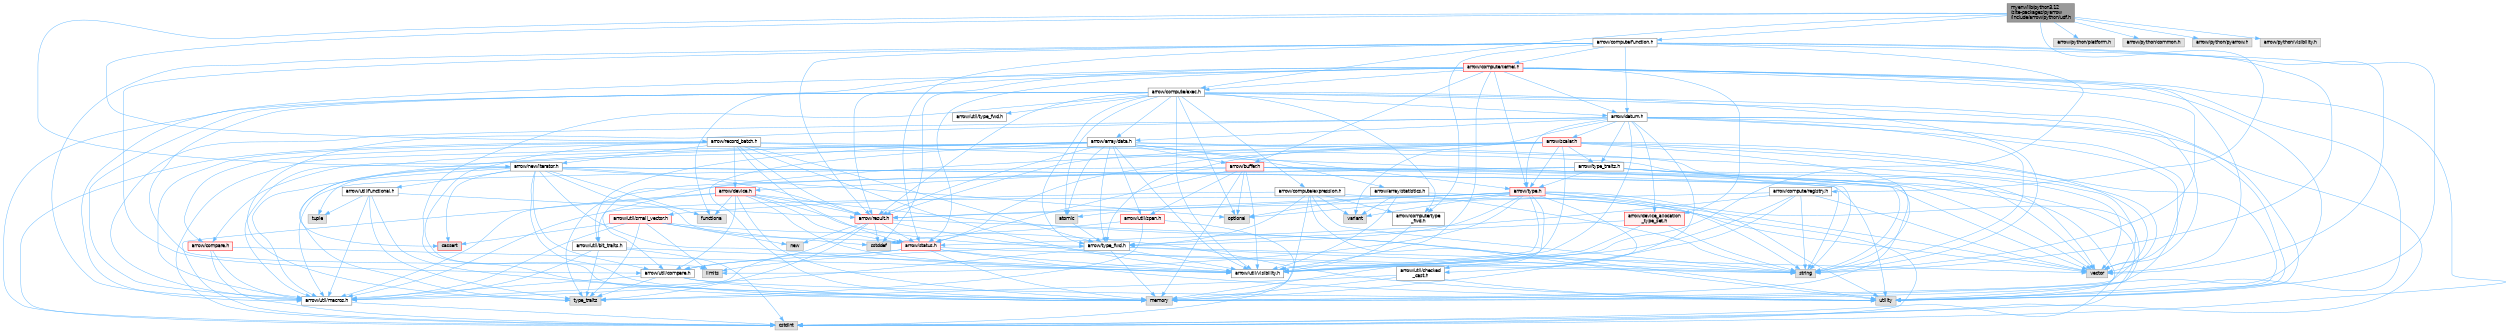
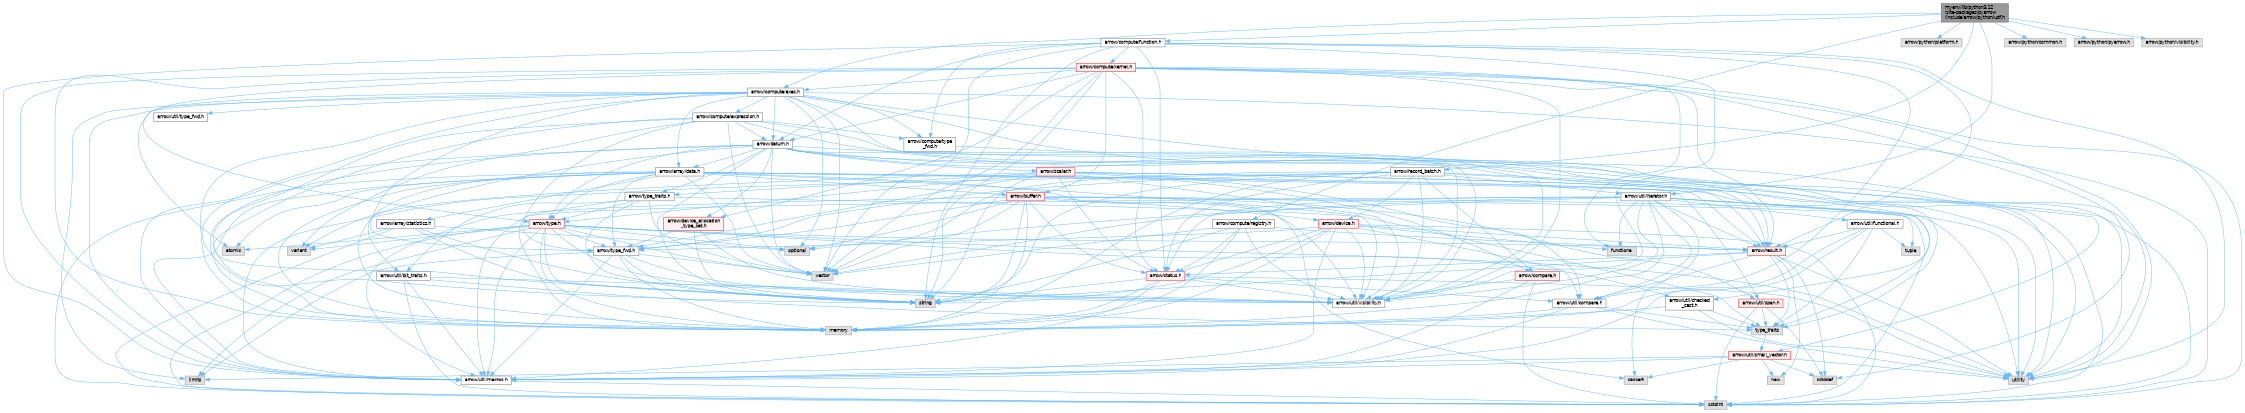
none -> (748, 130)
(1895, 162) -> none
(536, 167) -> (1646, 197)
(1085, 231) -> (826, 229)
(450, 246) -> (1636, 380)
(624, 260) -> (1764, 341)
